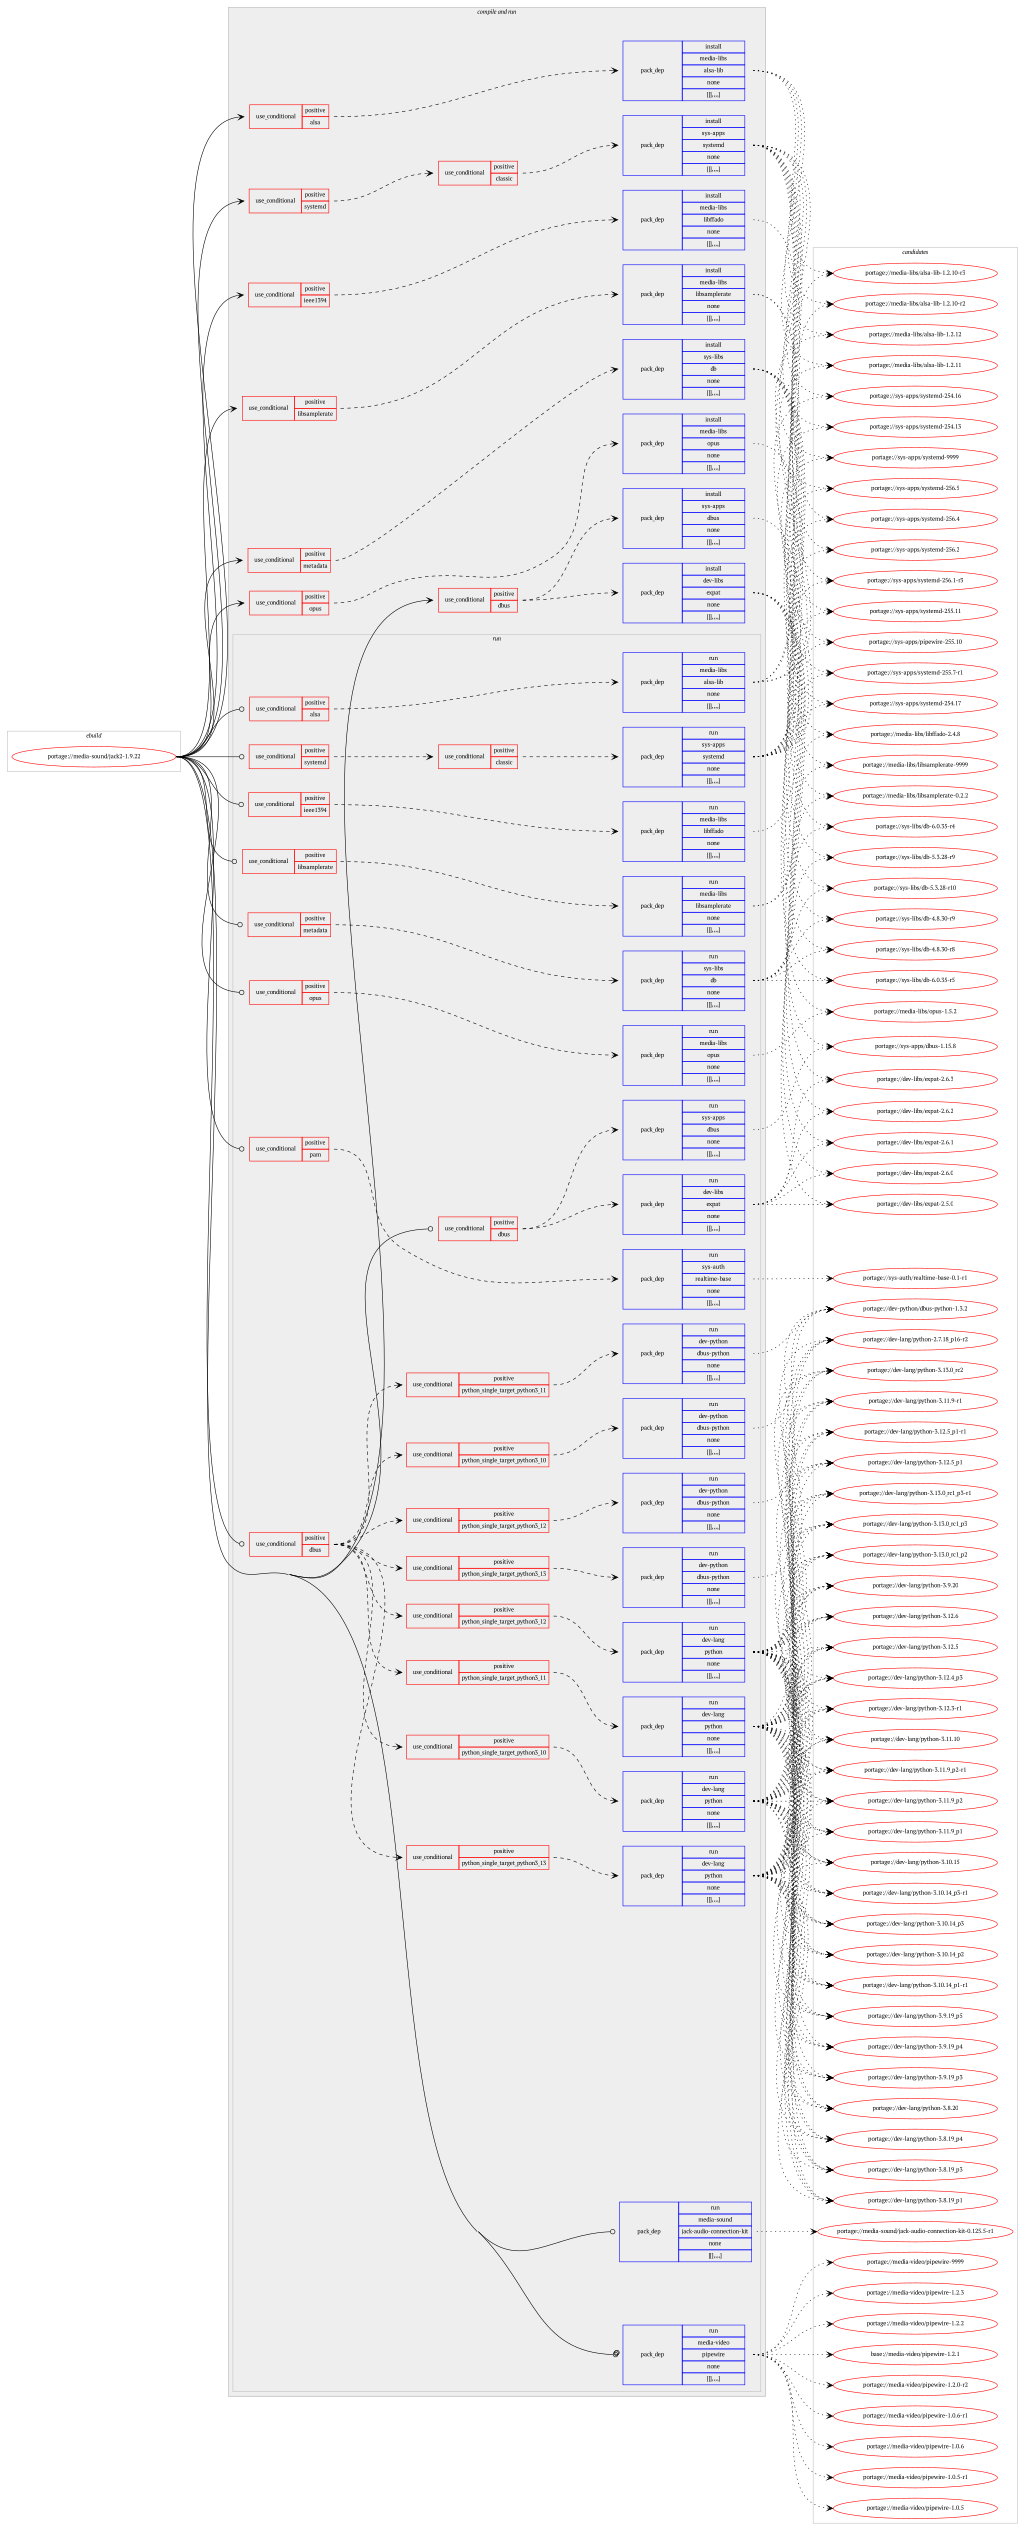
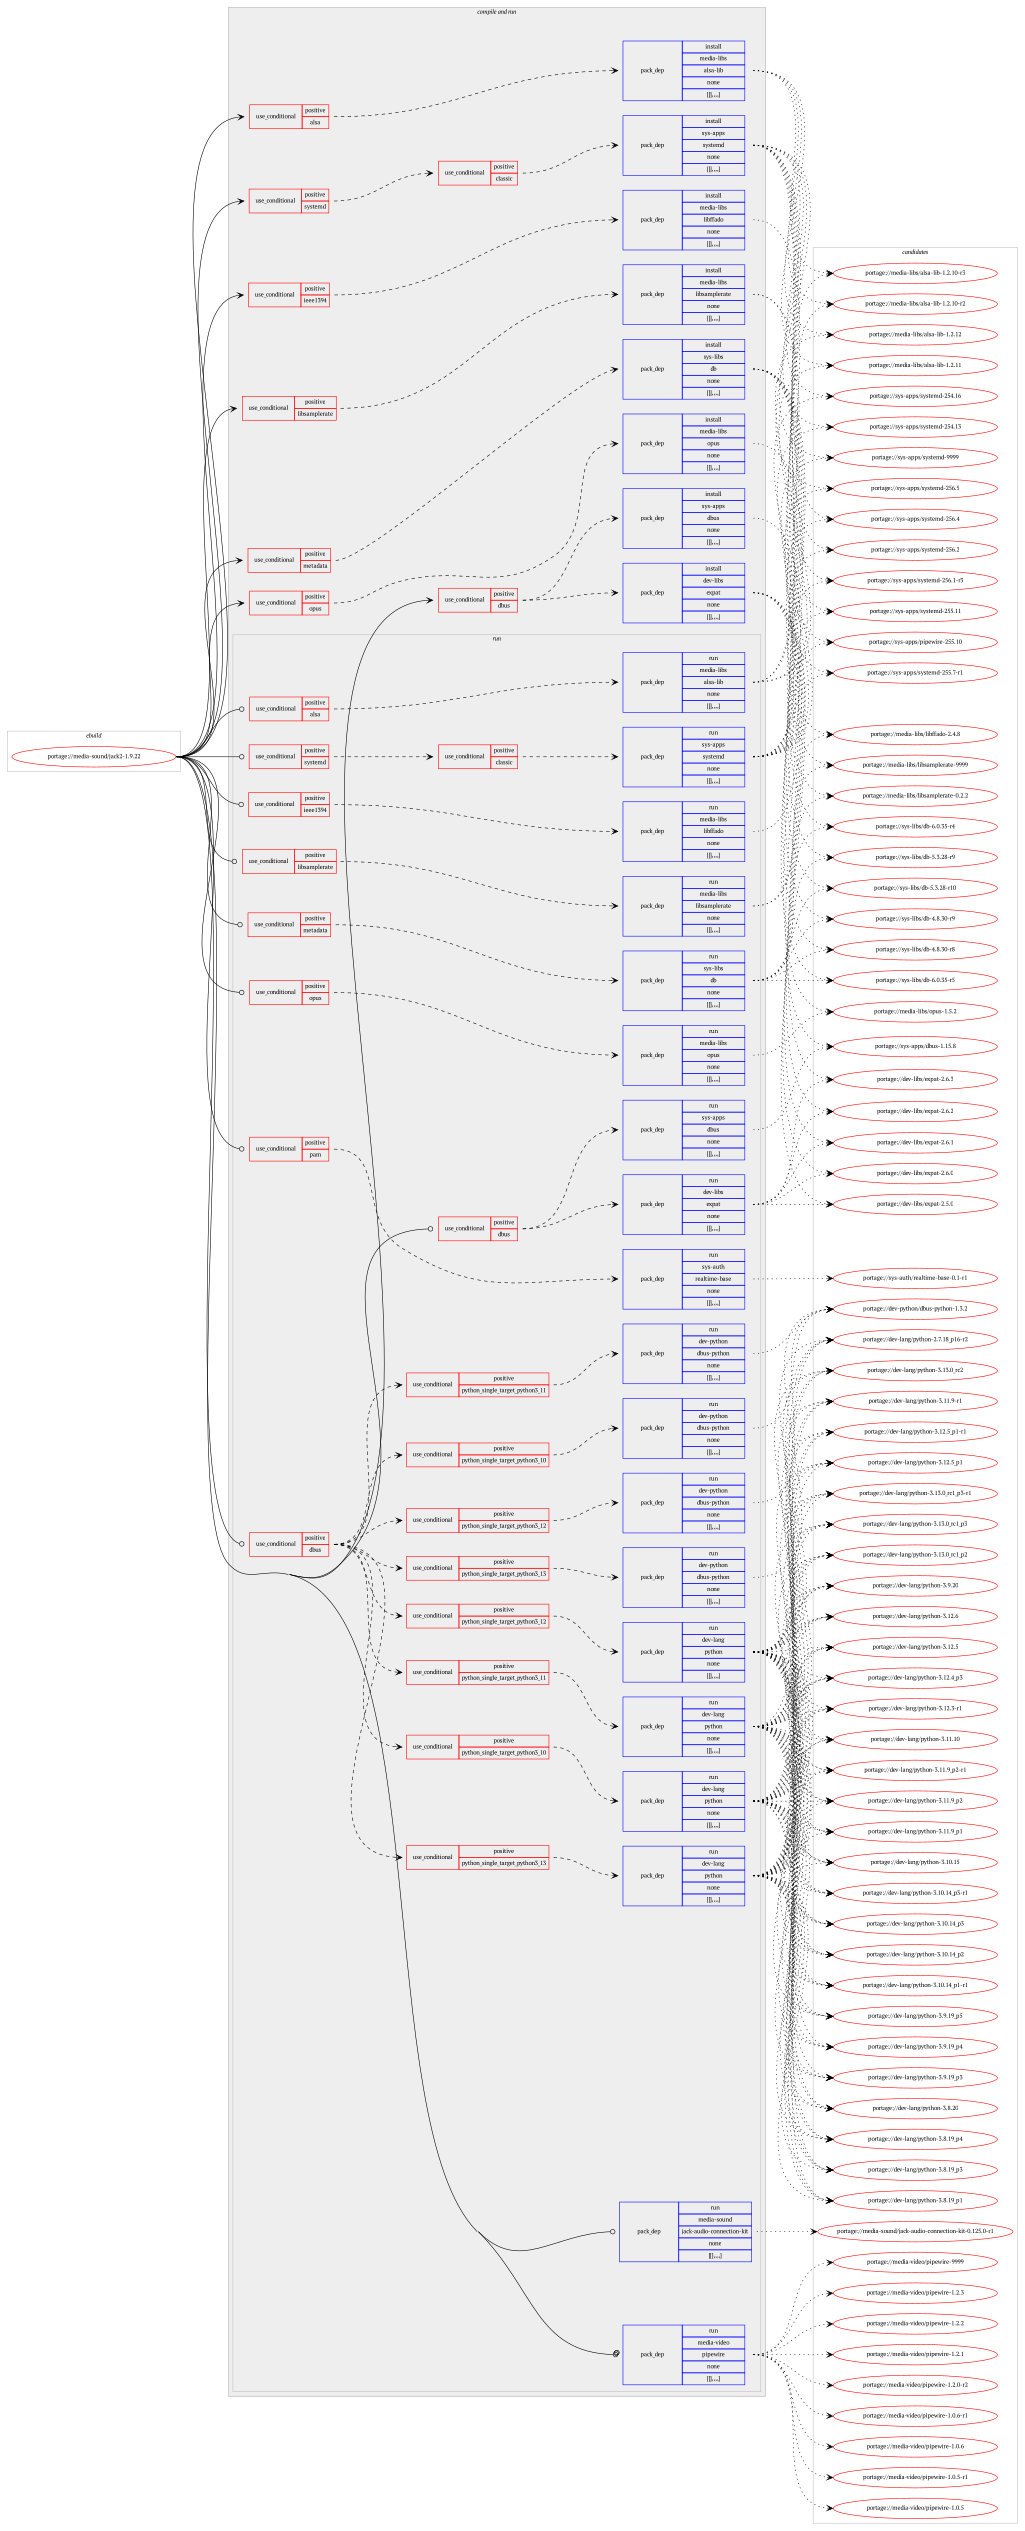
(915, 704) -> none
(915, 2232) -> (915, 2232)
(915, 2355) -> (915, 2355)
